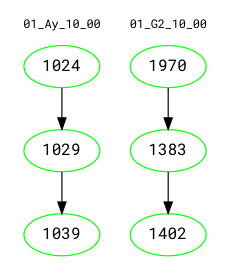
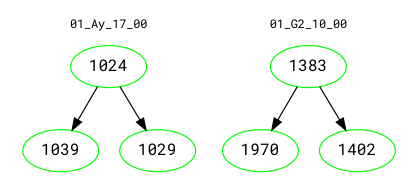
(62, 25) -> (109, 25)
(168, 103) -> (288, 103)
(62, 187) -> (88, 103)
